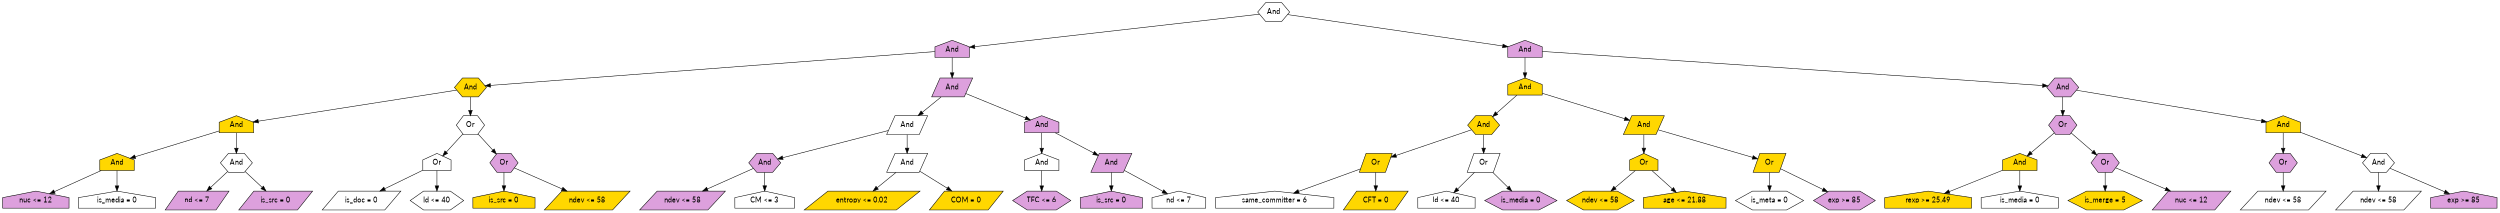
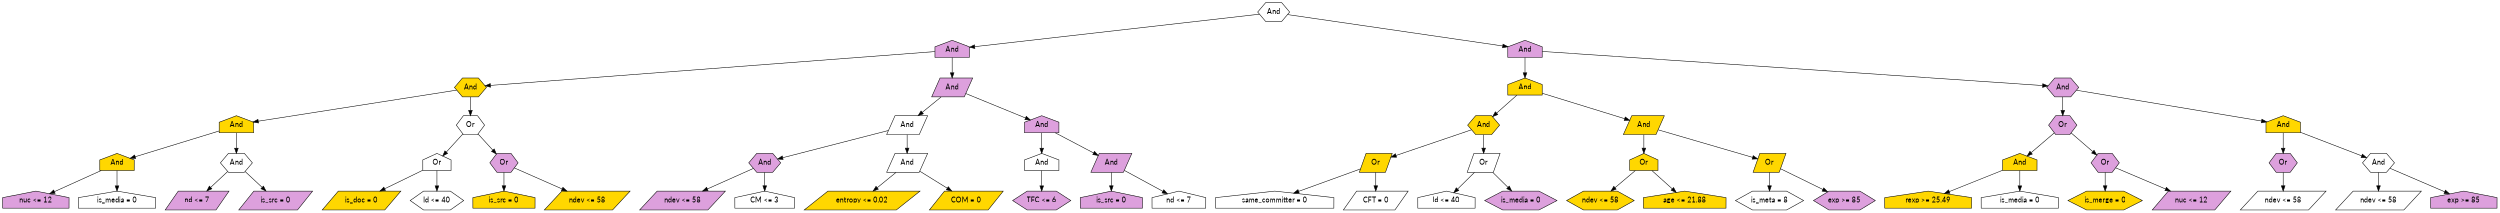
(362, 201) -> (362, 201)
(1275, 201) -> (1275, 201)
(1376, 201) -> (1376, 201)
(1770, 201) -> (1770, 201)
(2105, 201) -> (2105, 201)
